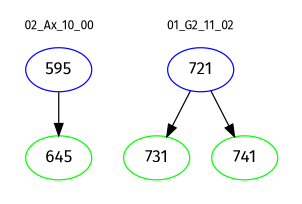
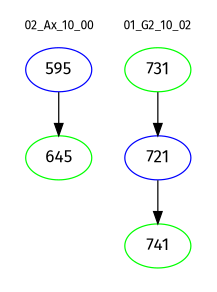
(201, 26) -> (158, 26)
(181, 108) -> (158, 108)
